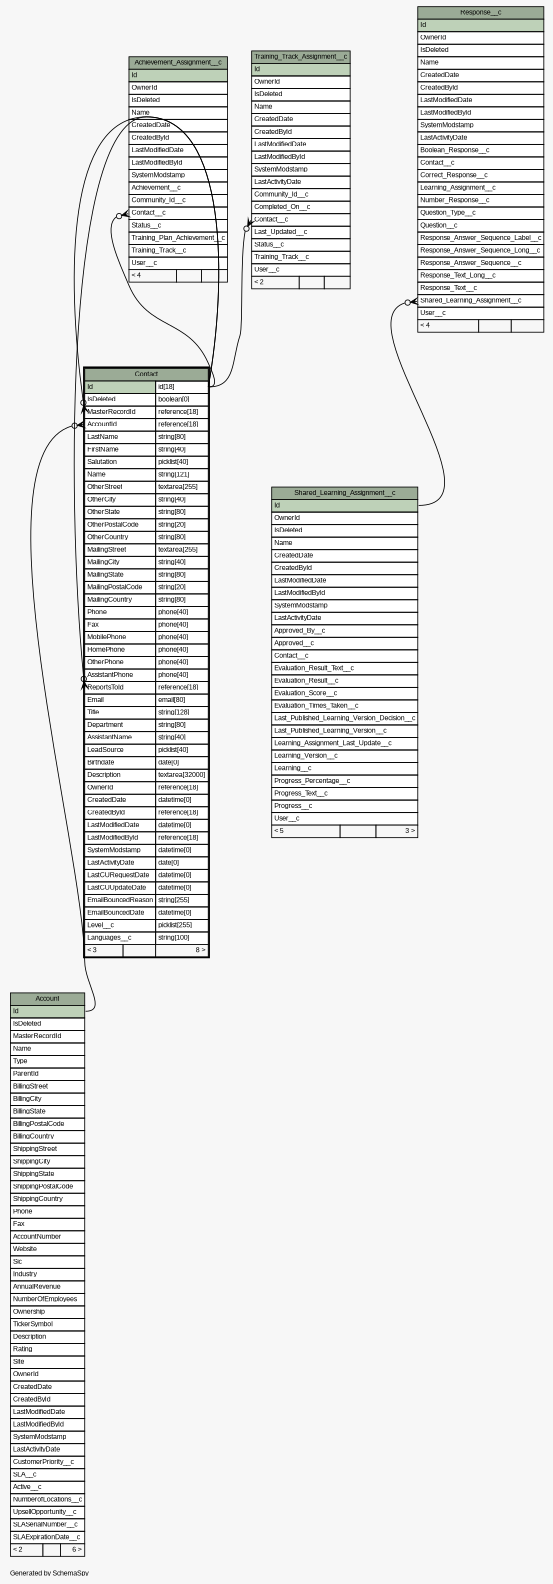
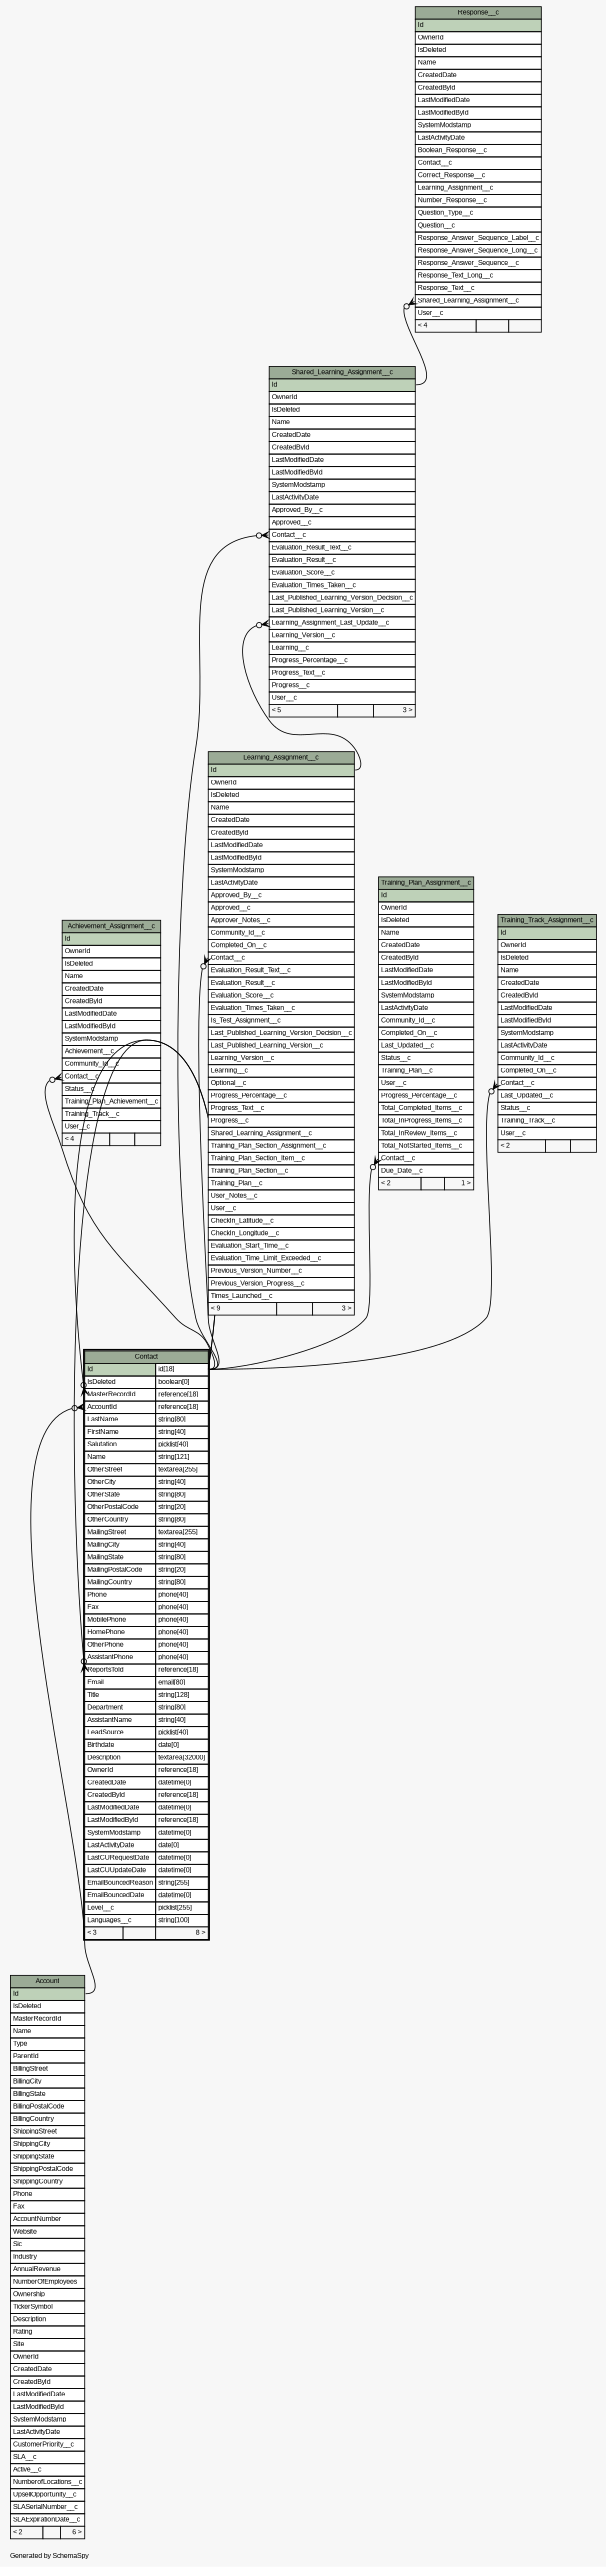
none -> (180, 944)
none -> (281, 1033)
none -> (426, 1033)
